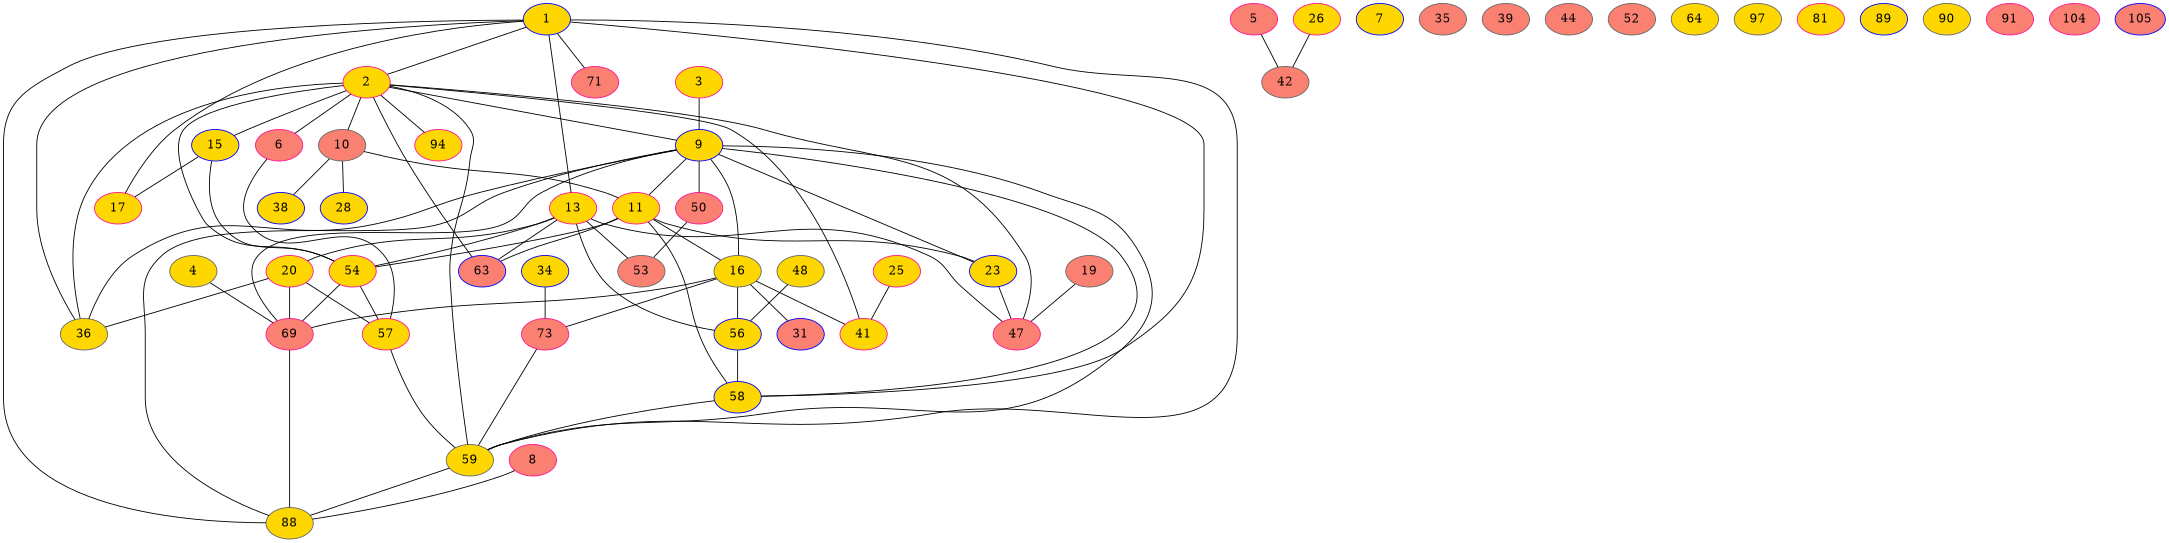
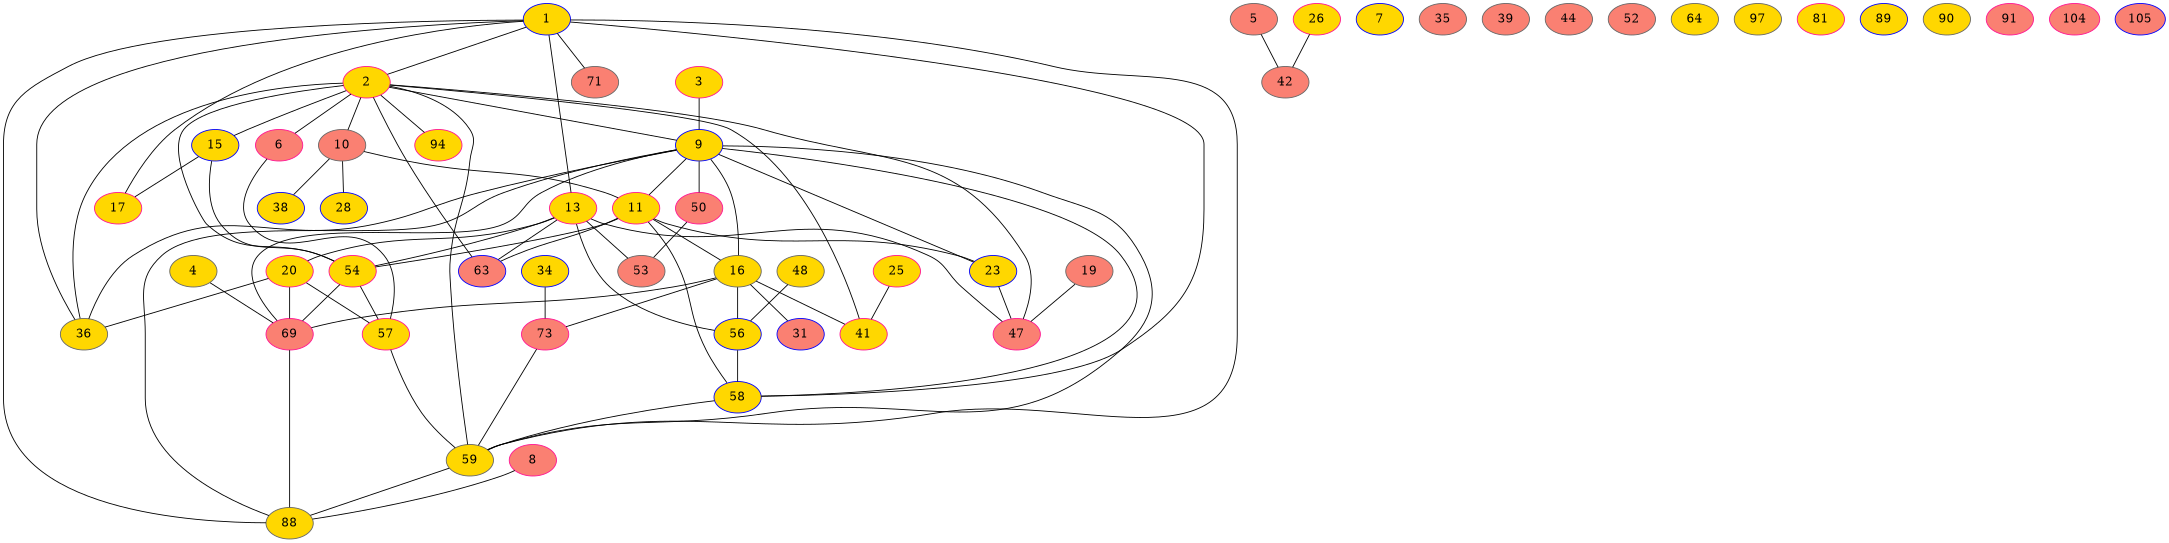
(1254, 19) -> (1254, 19)
(595, 82) -> (595, 82)
